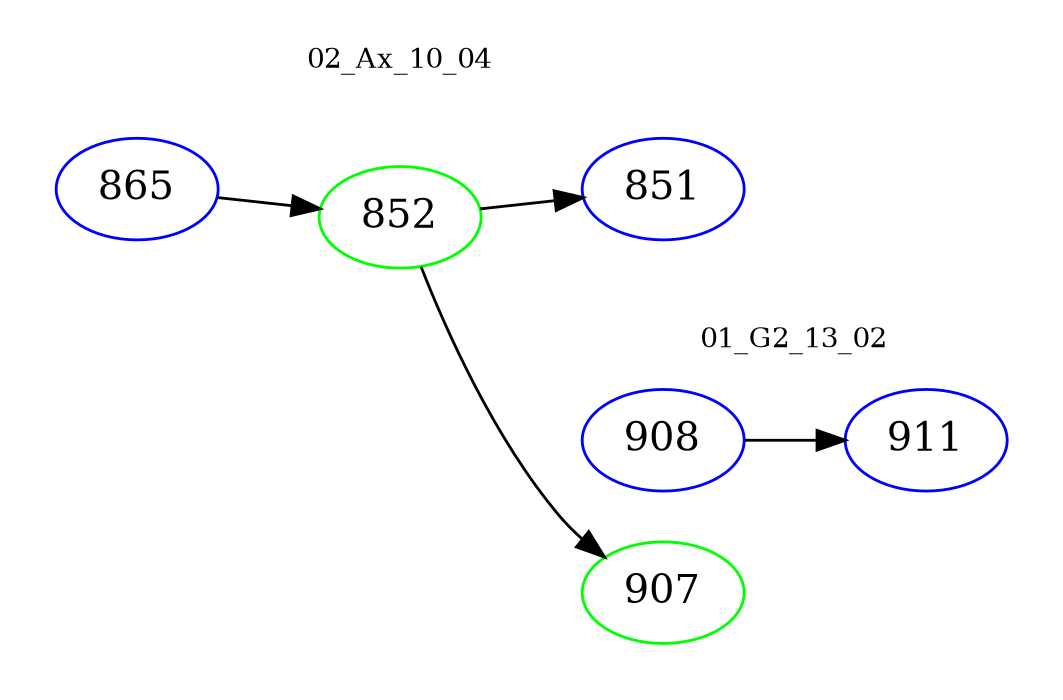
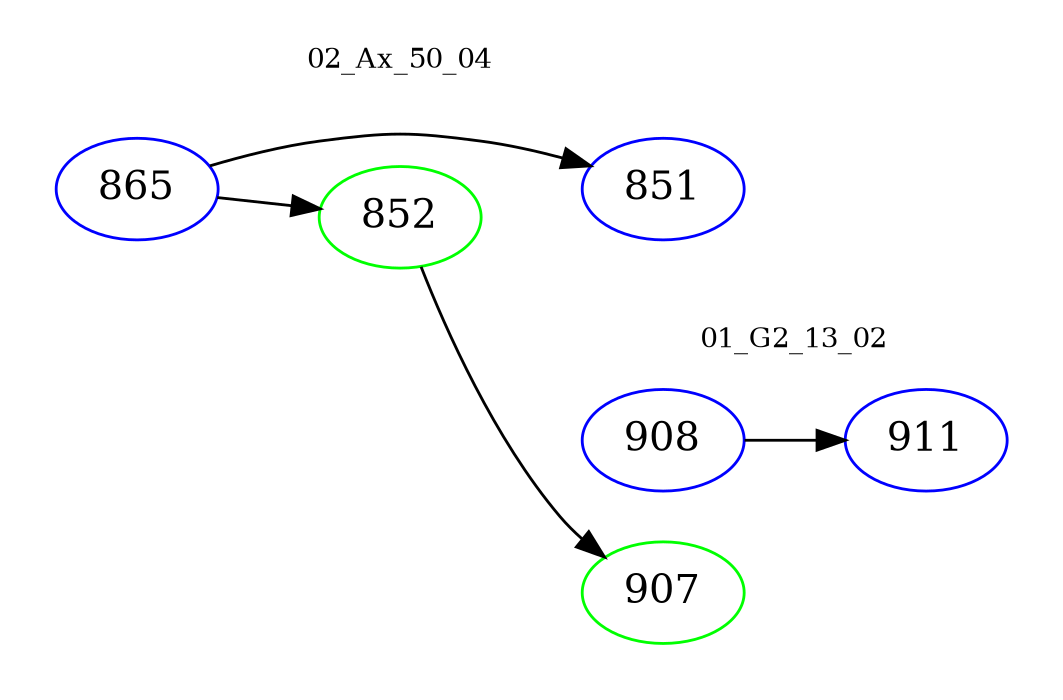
(400, 61) -> (400, 61)
(517, 205) -> (386, 134)
